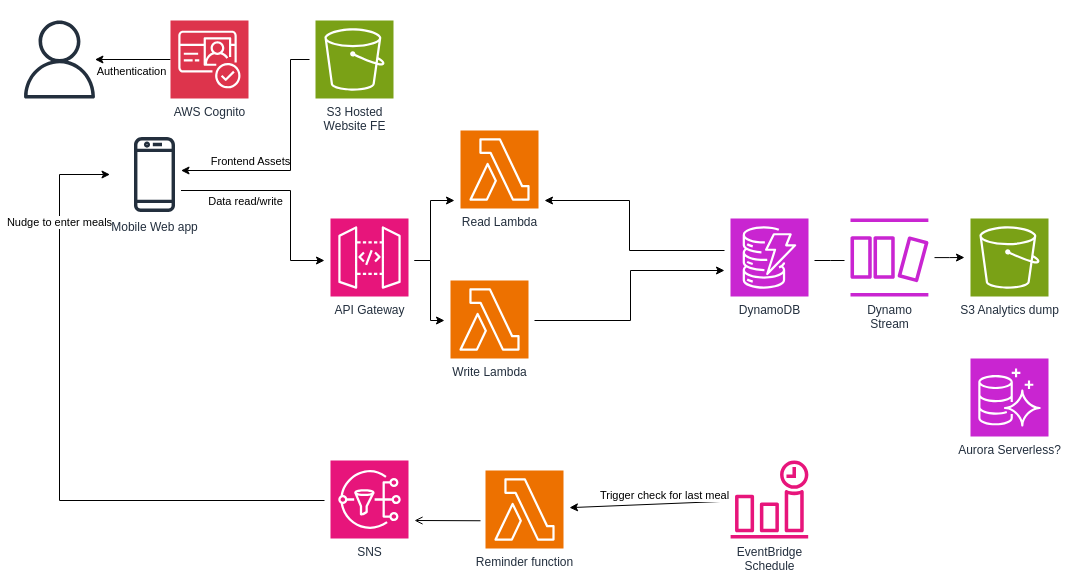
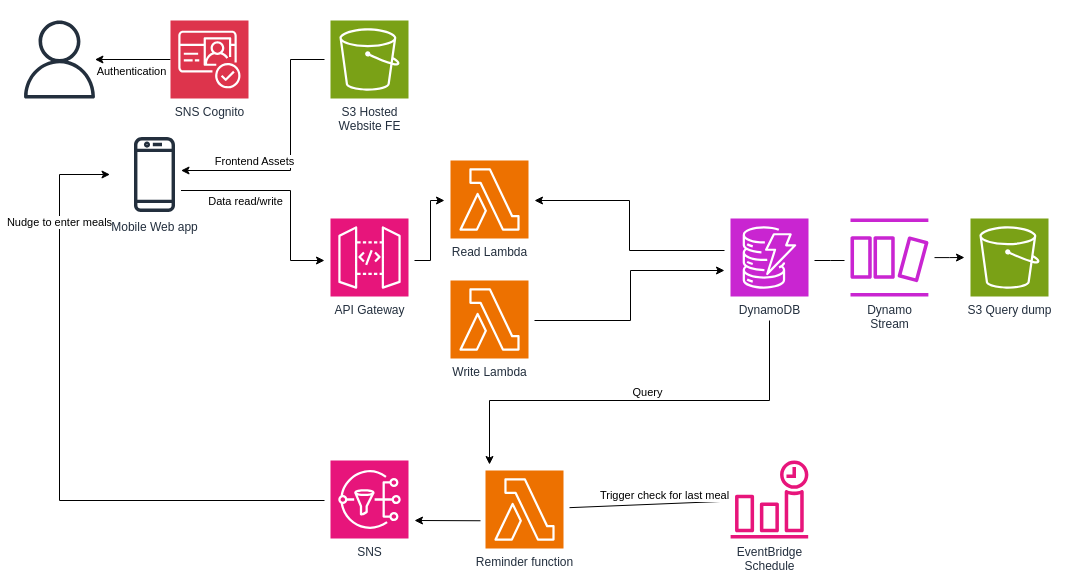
(355, 60) -> (370, 60)
(210, 113) -> (210, 113)
(500, 170) -> (490, 200)
(431, 295) -> none
(1010, 311) -> (1010, 311)
(1010, 398) -> none
none -> (642, 401)
(578, 507) -> (575, 507)
(421, 521) -> (423, 521)
